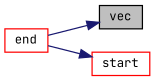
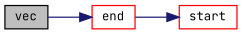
(68, 30) -> (64, 17)
